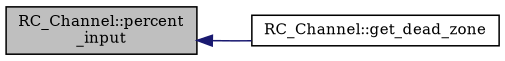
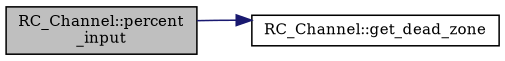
(232, 41) -> (217, 20)
